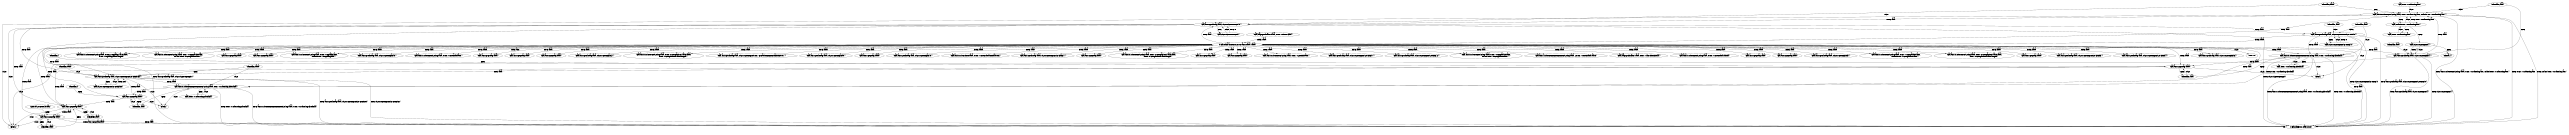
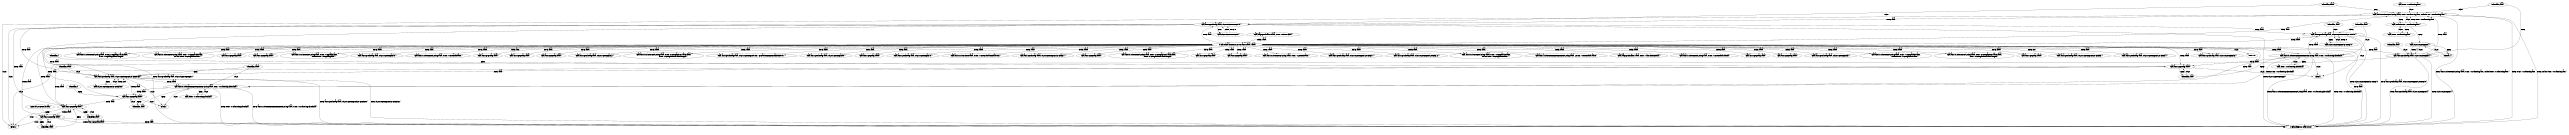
(1785, 44) -> (1790, 44)
(2031, 50) -> (2031, 50)
none -> (2435, 51)
